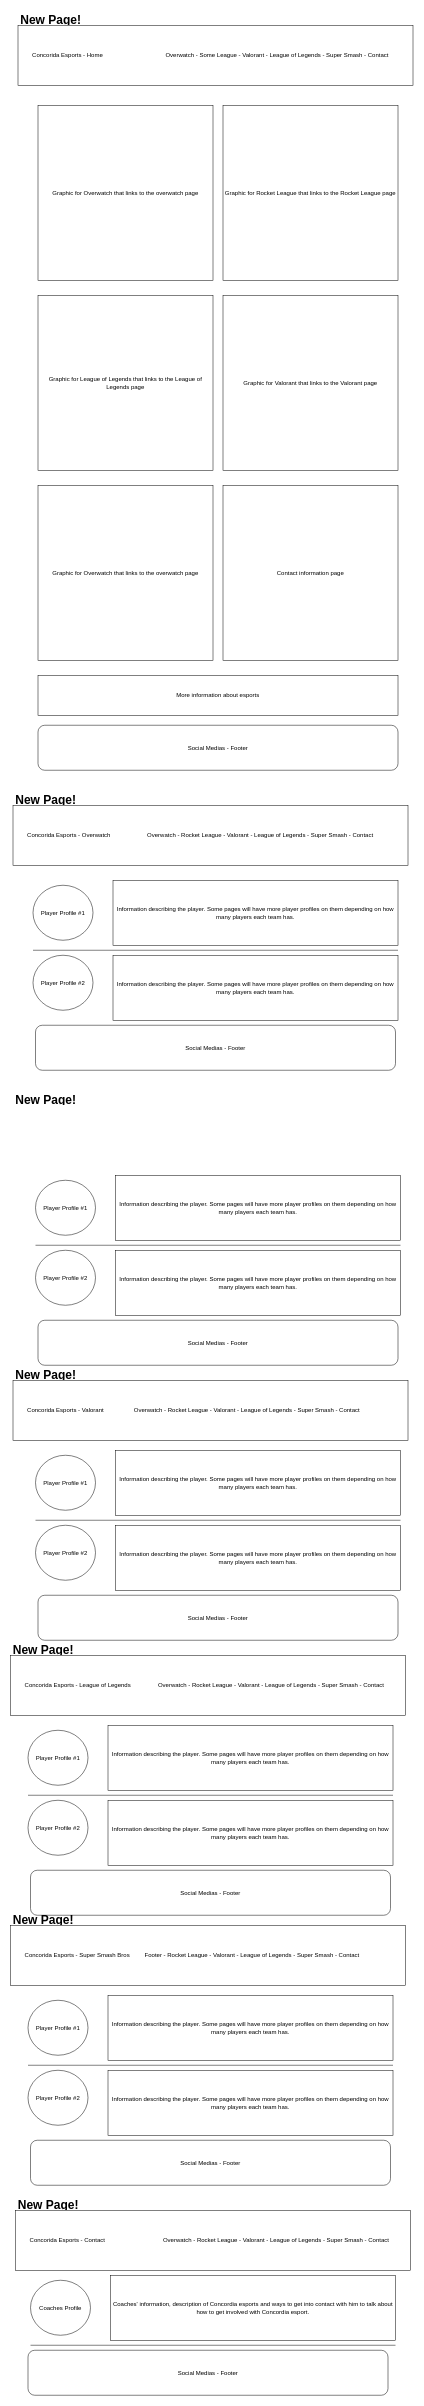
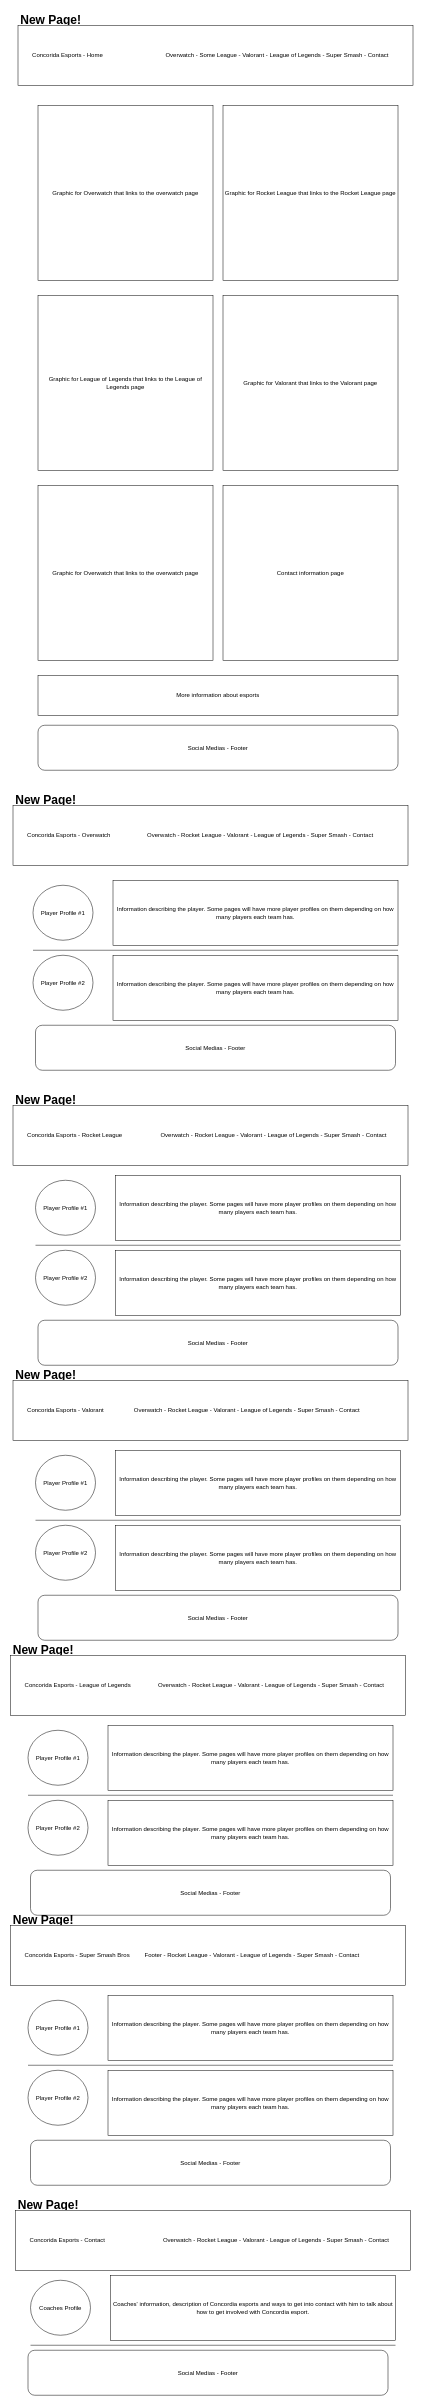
none -> (210, 1135)
